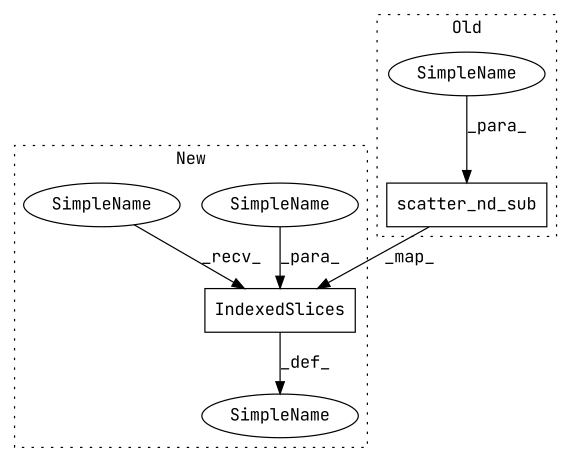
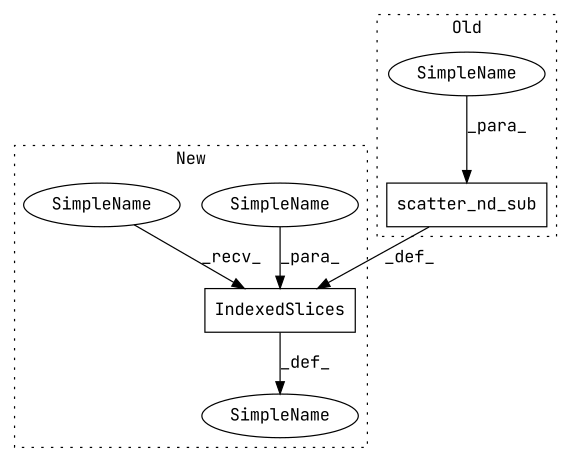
(410, 258) -> (410, 258)
